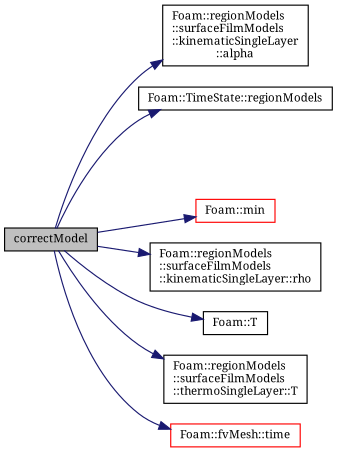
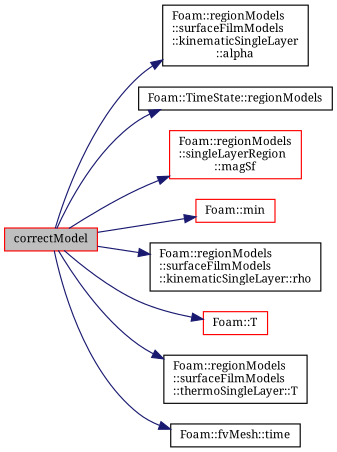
none -> (235, 155)
(51, 239) -> (51, 239)
(235, 323) -> (235, 323)
(235, 435) -> (235, 435)
